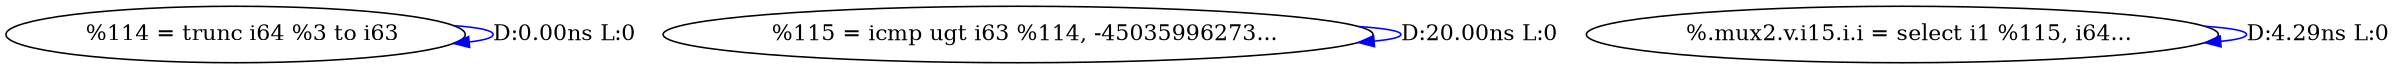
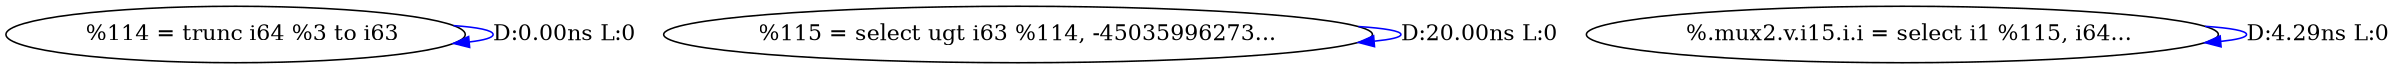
(1018, 34) -> (1018, 34)
